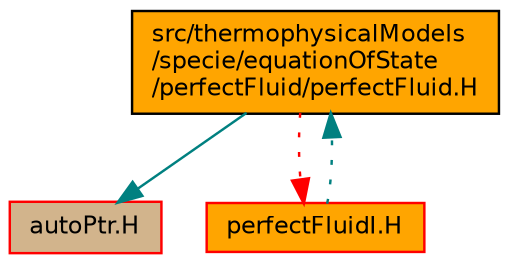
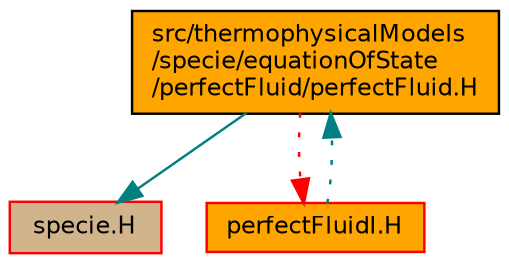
(86, 227) -> (86, 227)
